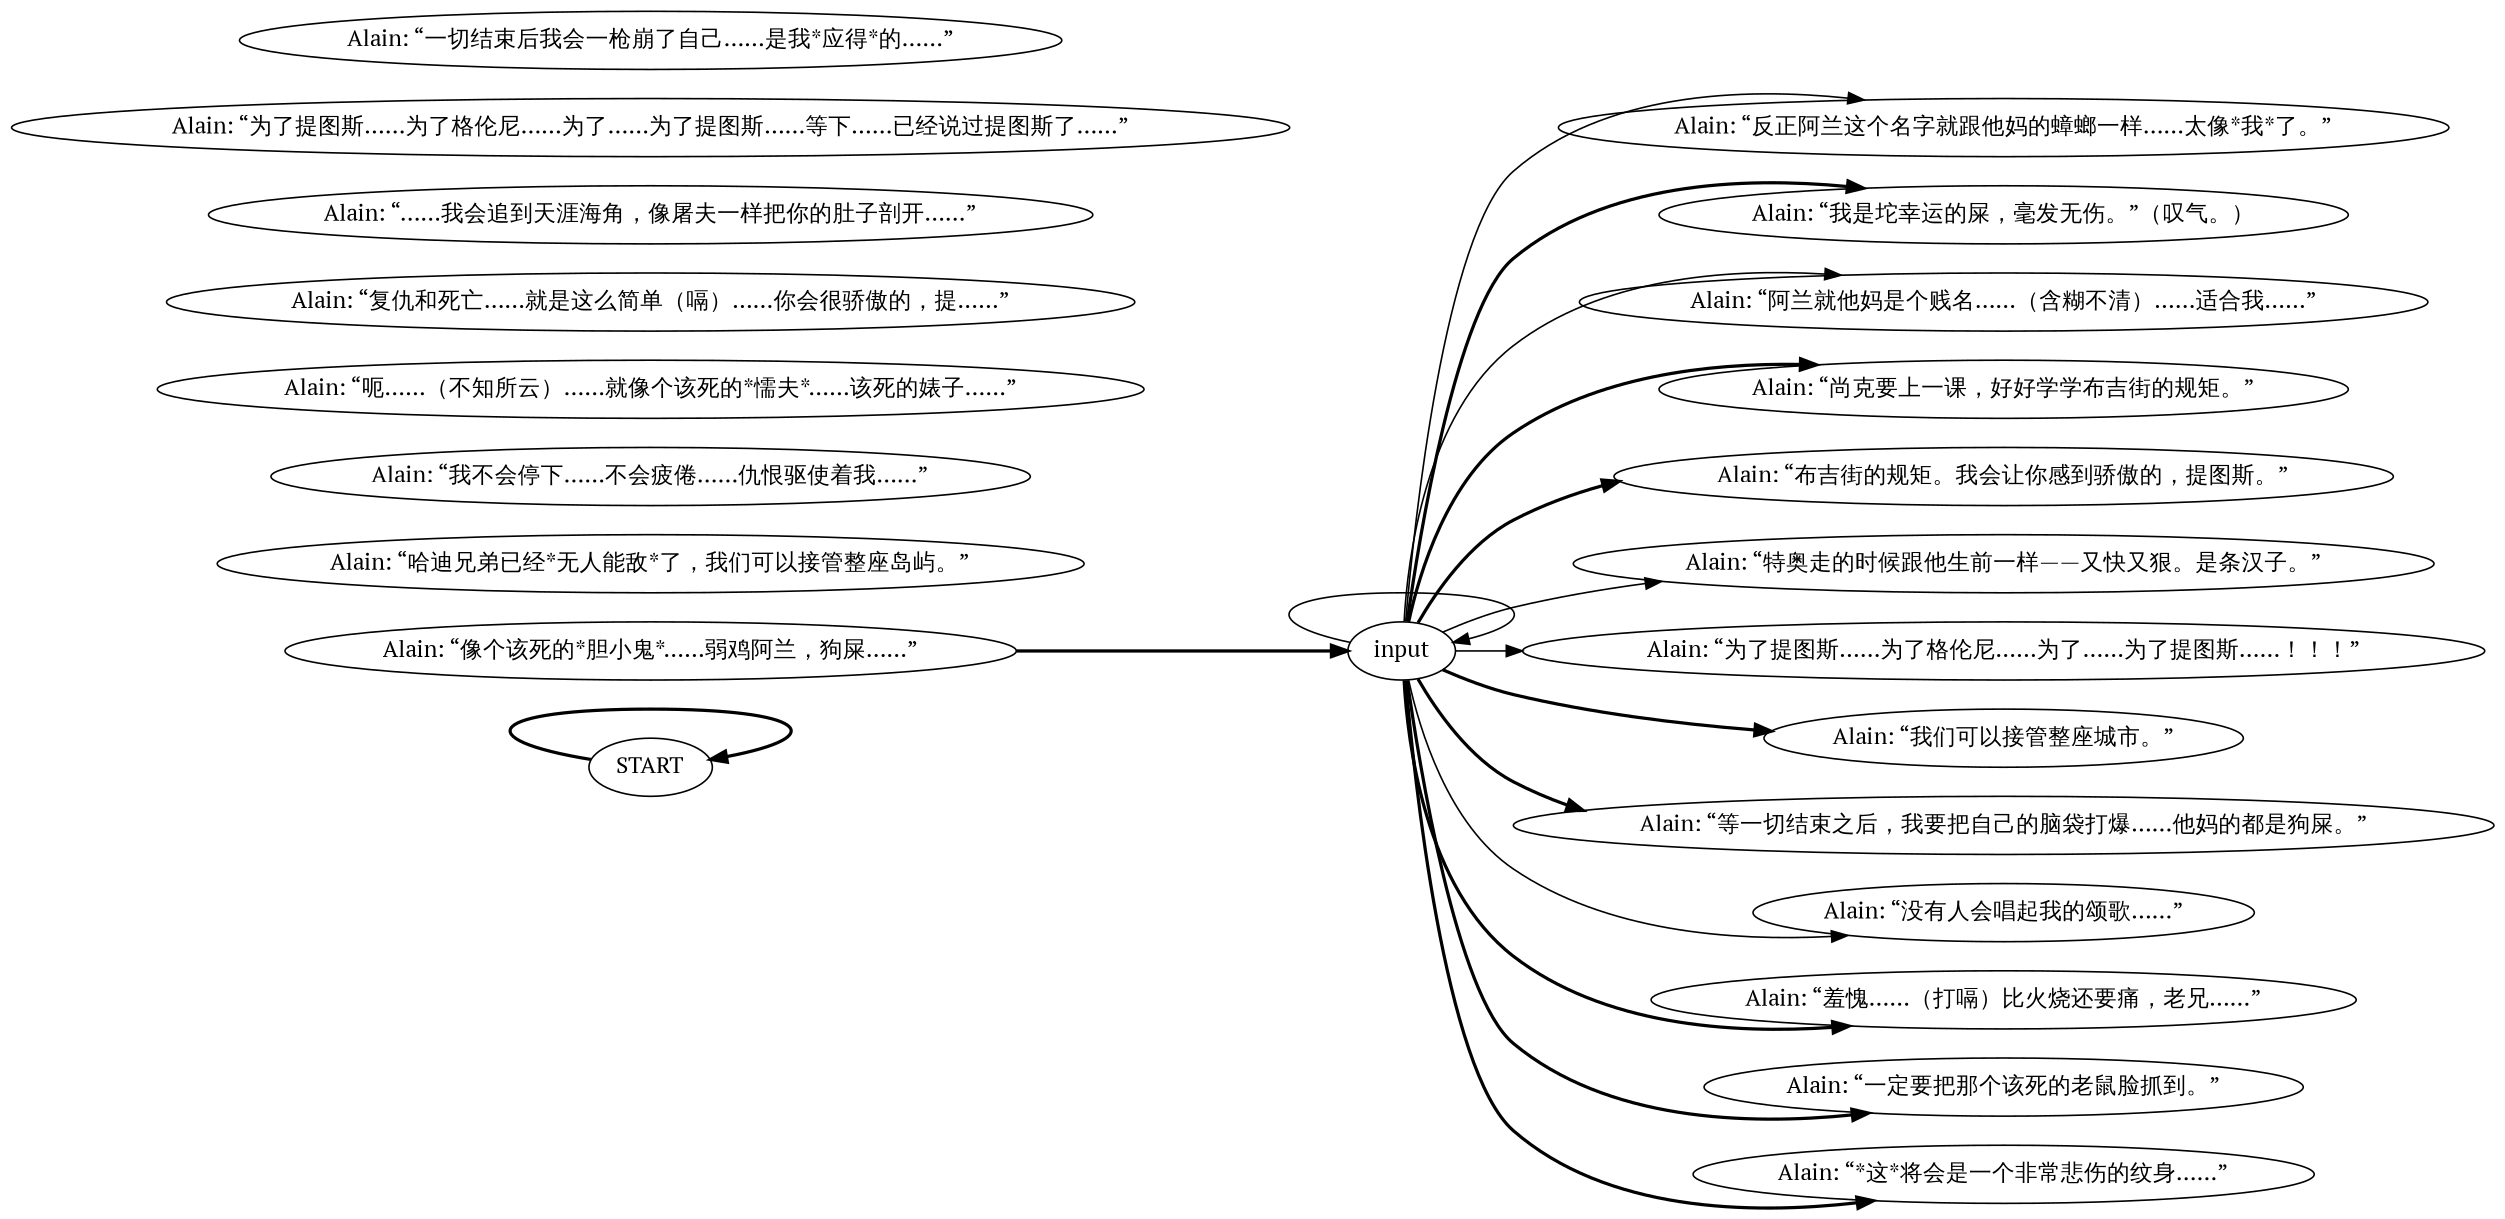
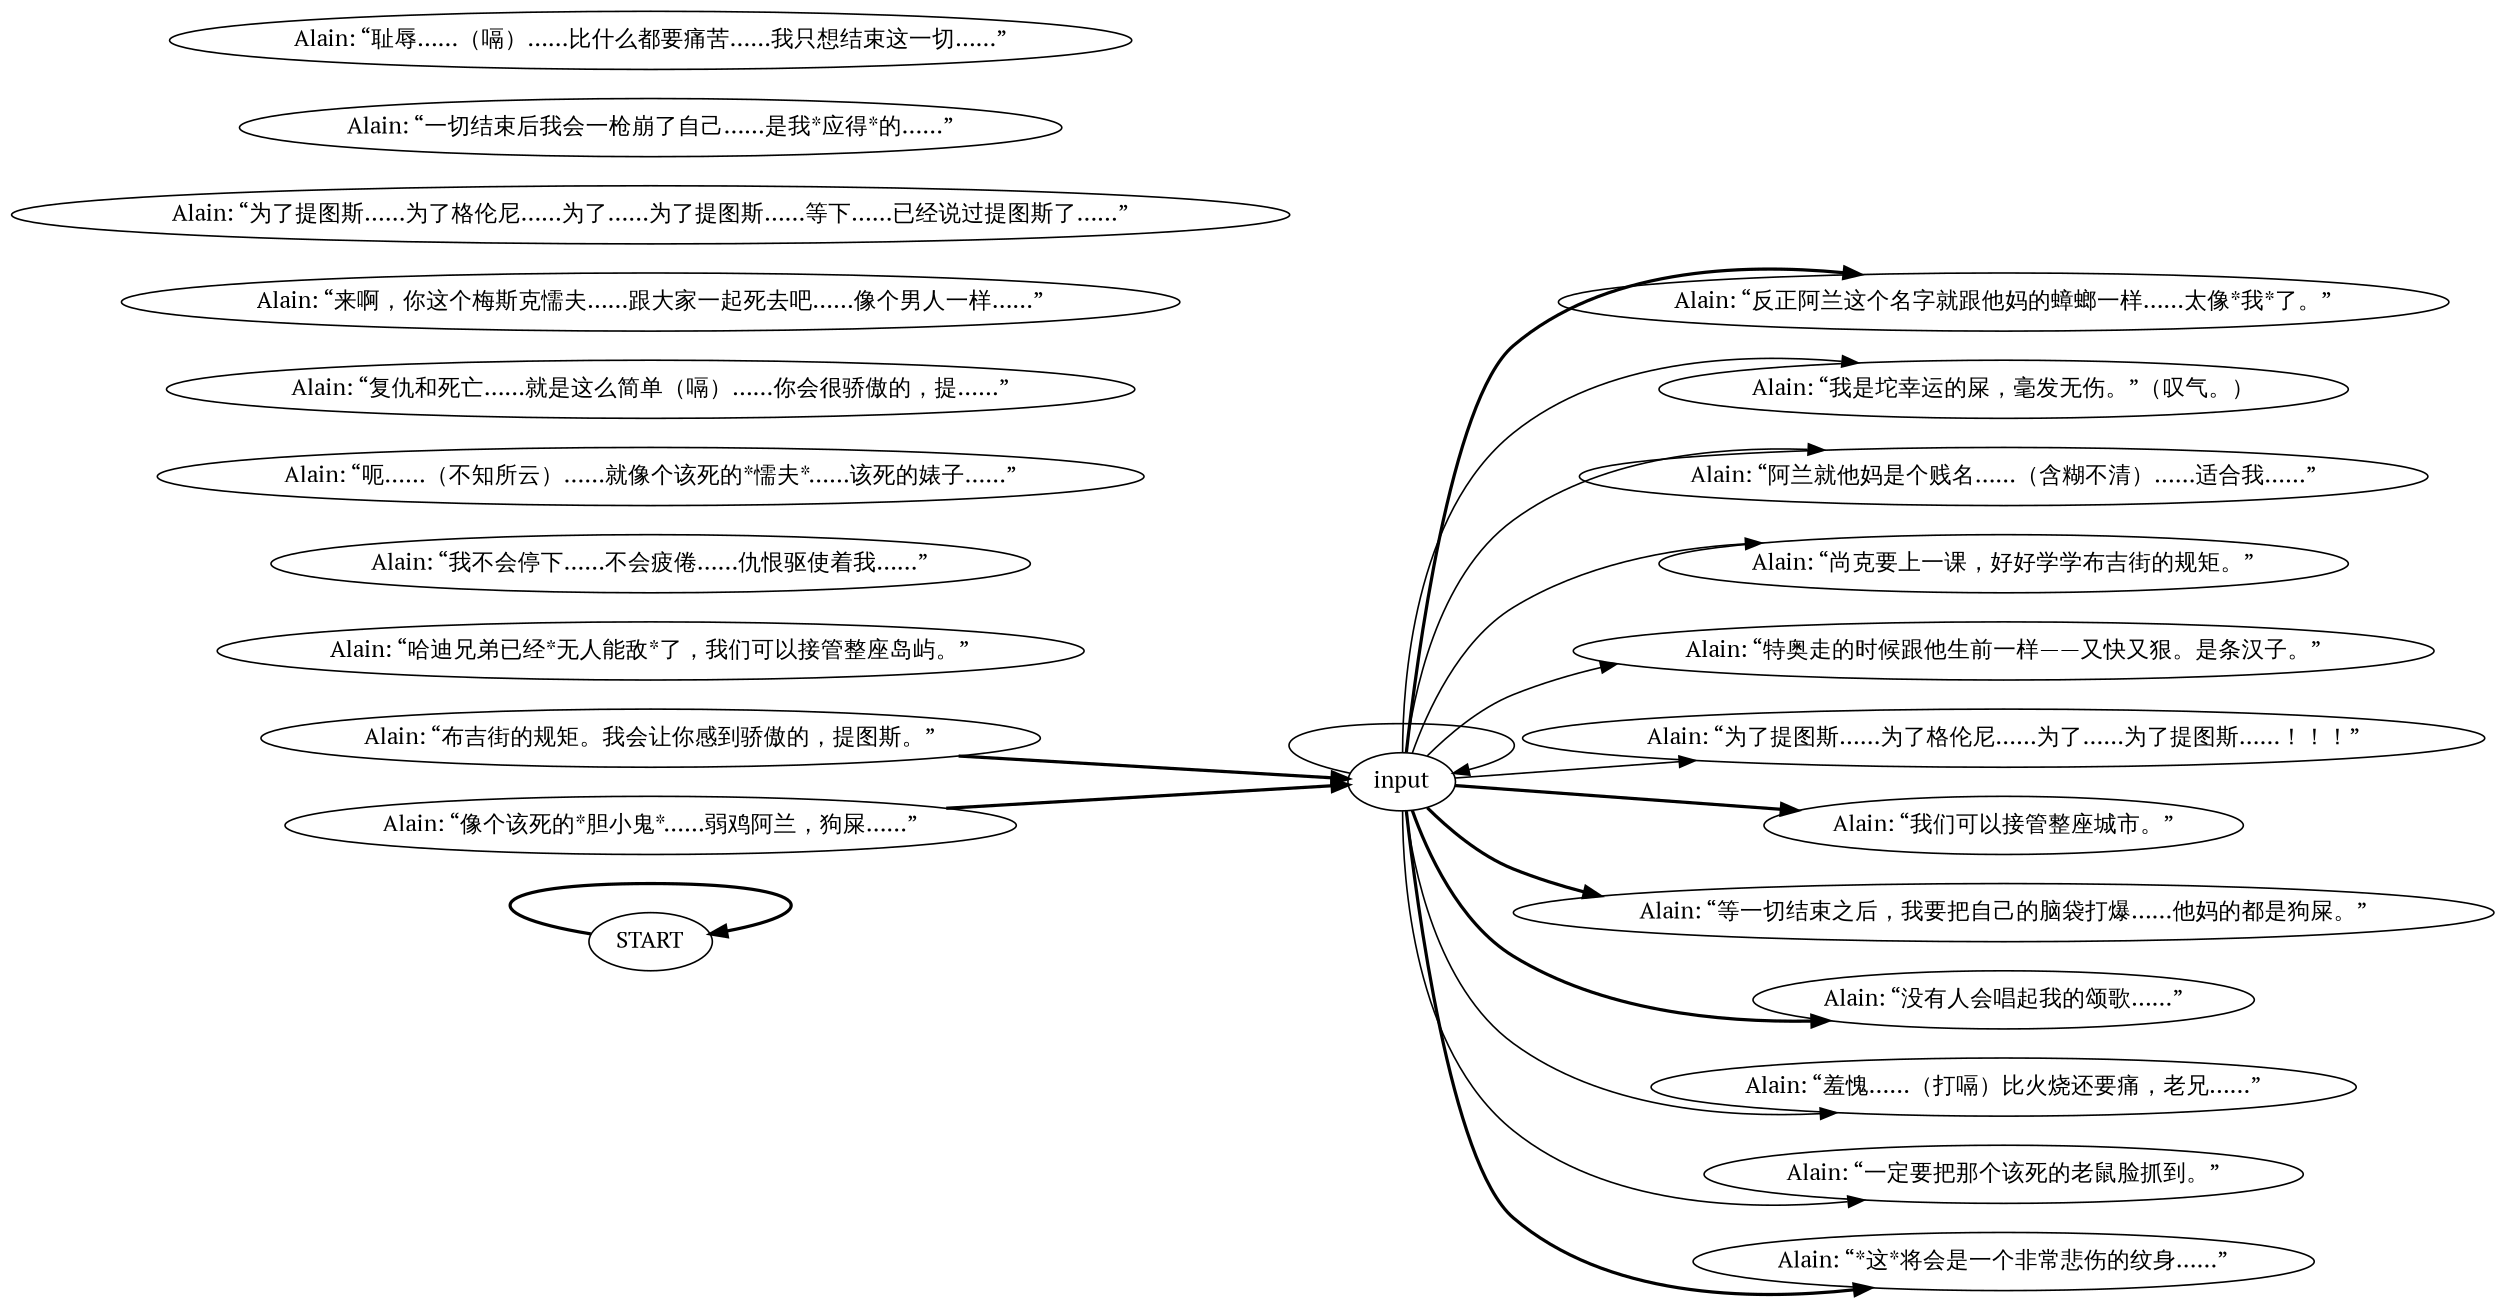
none -> (651, 40)
(651, 215) -> none
(1483, 220) -> (1490, 377)
(1503, 271) -> (1512, 435)
none -> (651, 302)
(1547, 413) -> (1541, 592)
(1494, 532) -> (1145, 767)
(1561, 895) -> (1571, 984)
(1526, 964) -> (1538, 1059)
(1505, 1033) -> (1514, 1131)
